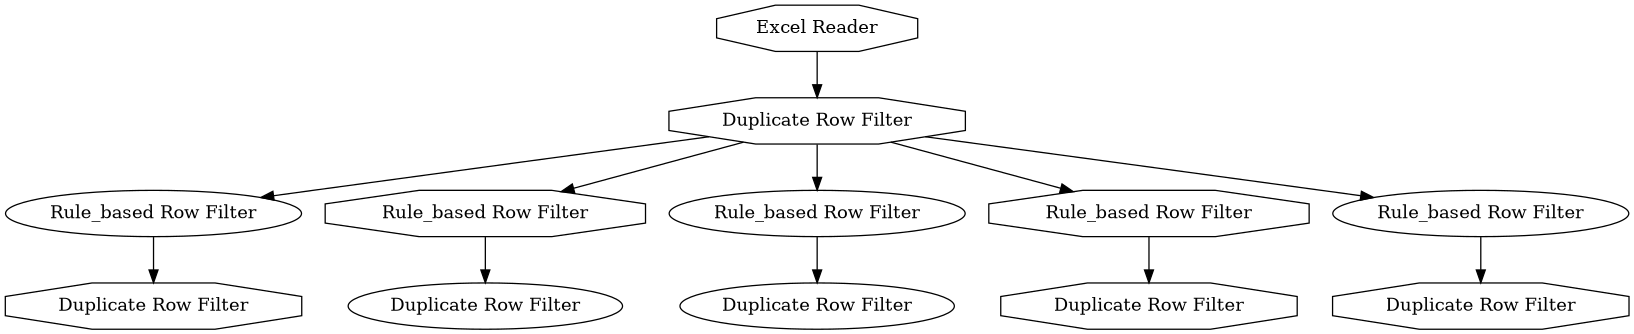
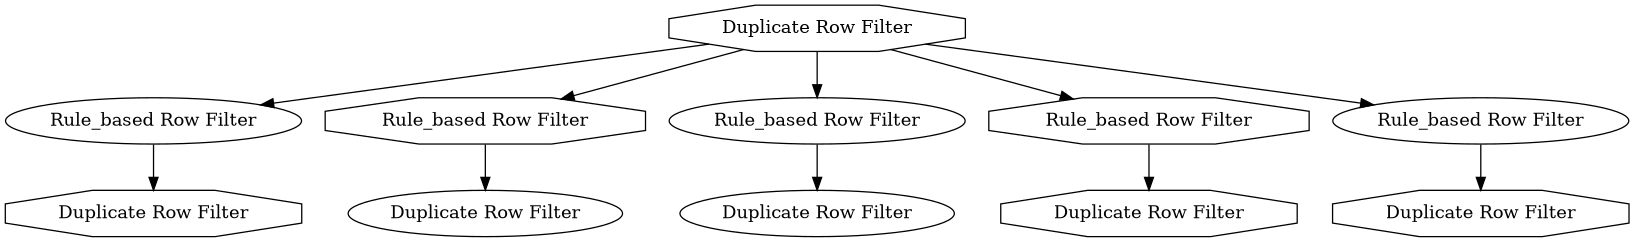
(817, 28) -> none
